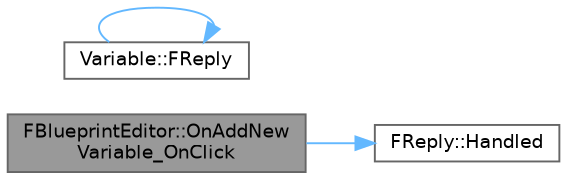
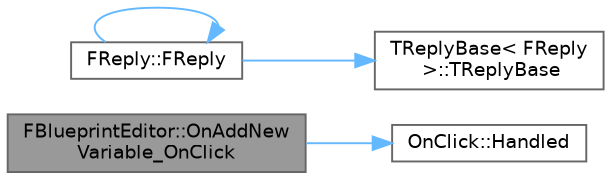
(157, 61) -> (157, 61)
none -> (489, 61)
(467, 143) -> (489, 143)
